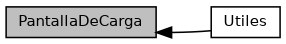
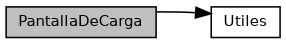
(192, 32) -> (176, 12)
